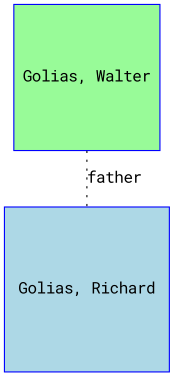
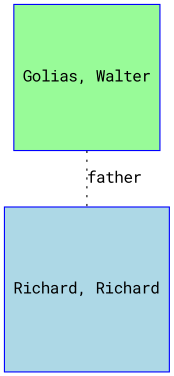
(87, 289) -> (87, 289)
